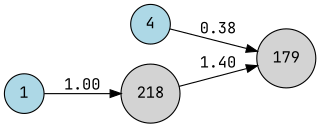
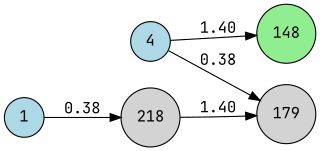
none -> (286, 34)
(83, 85) -> (83, 109)
